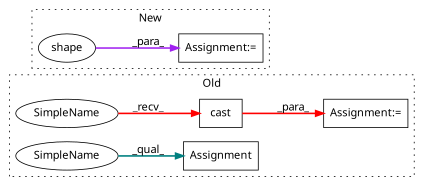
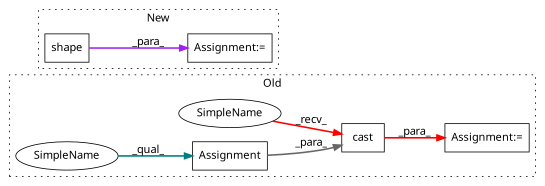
(67, 48) -> (67, 48)
none -> (301, 153)
